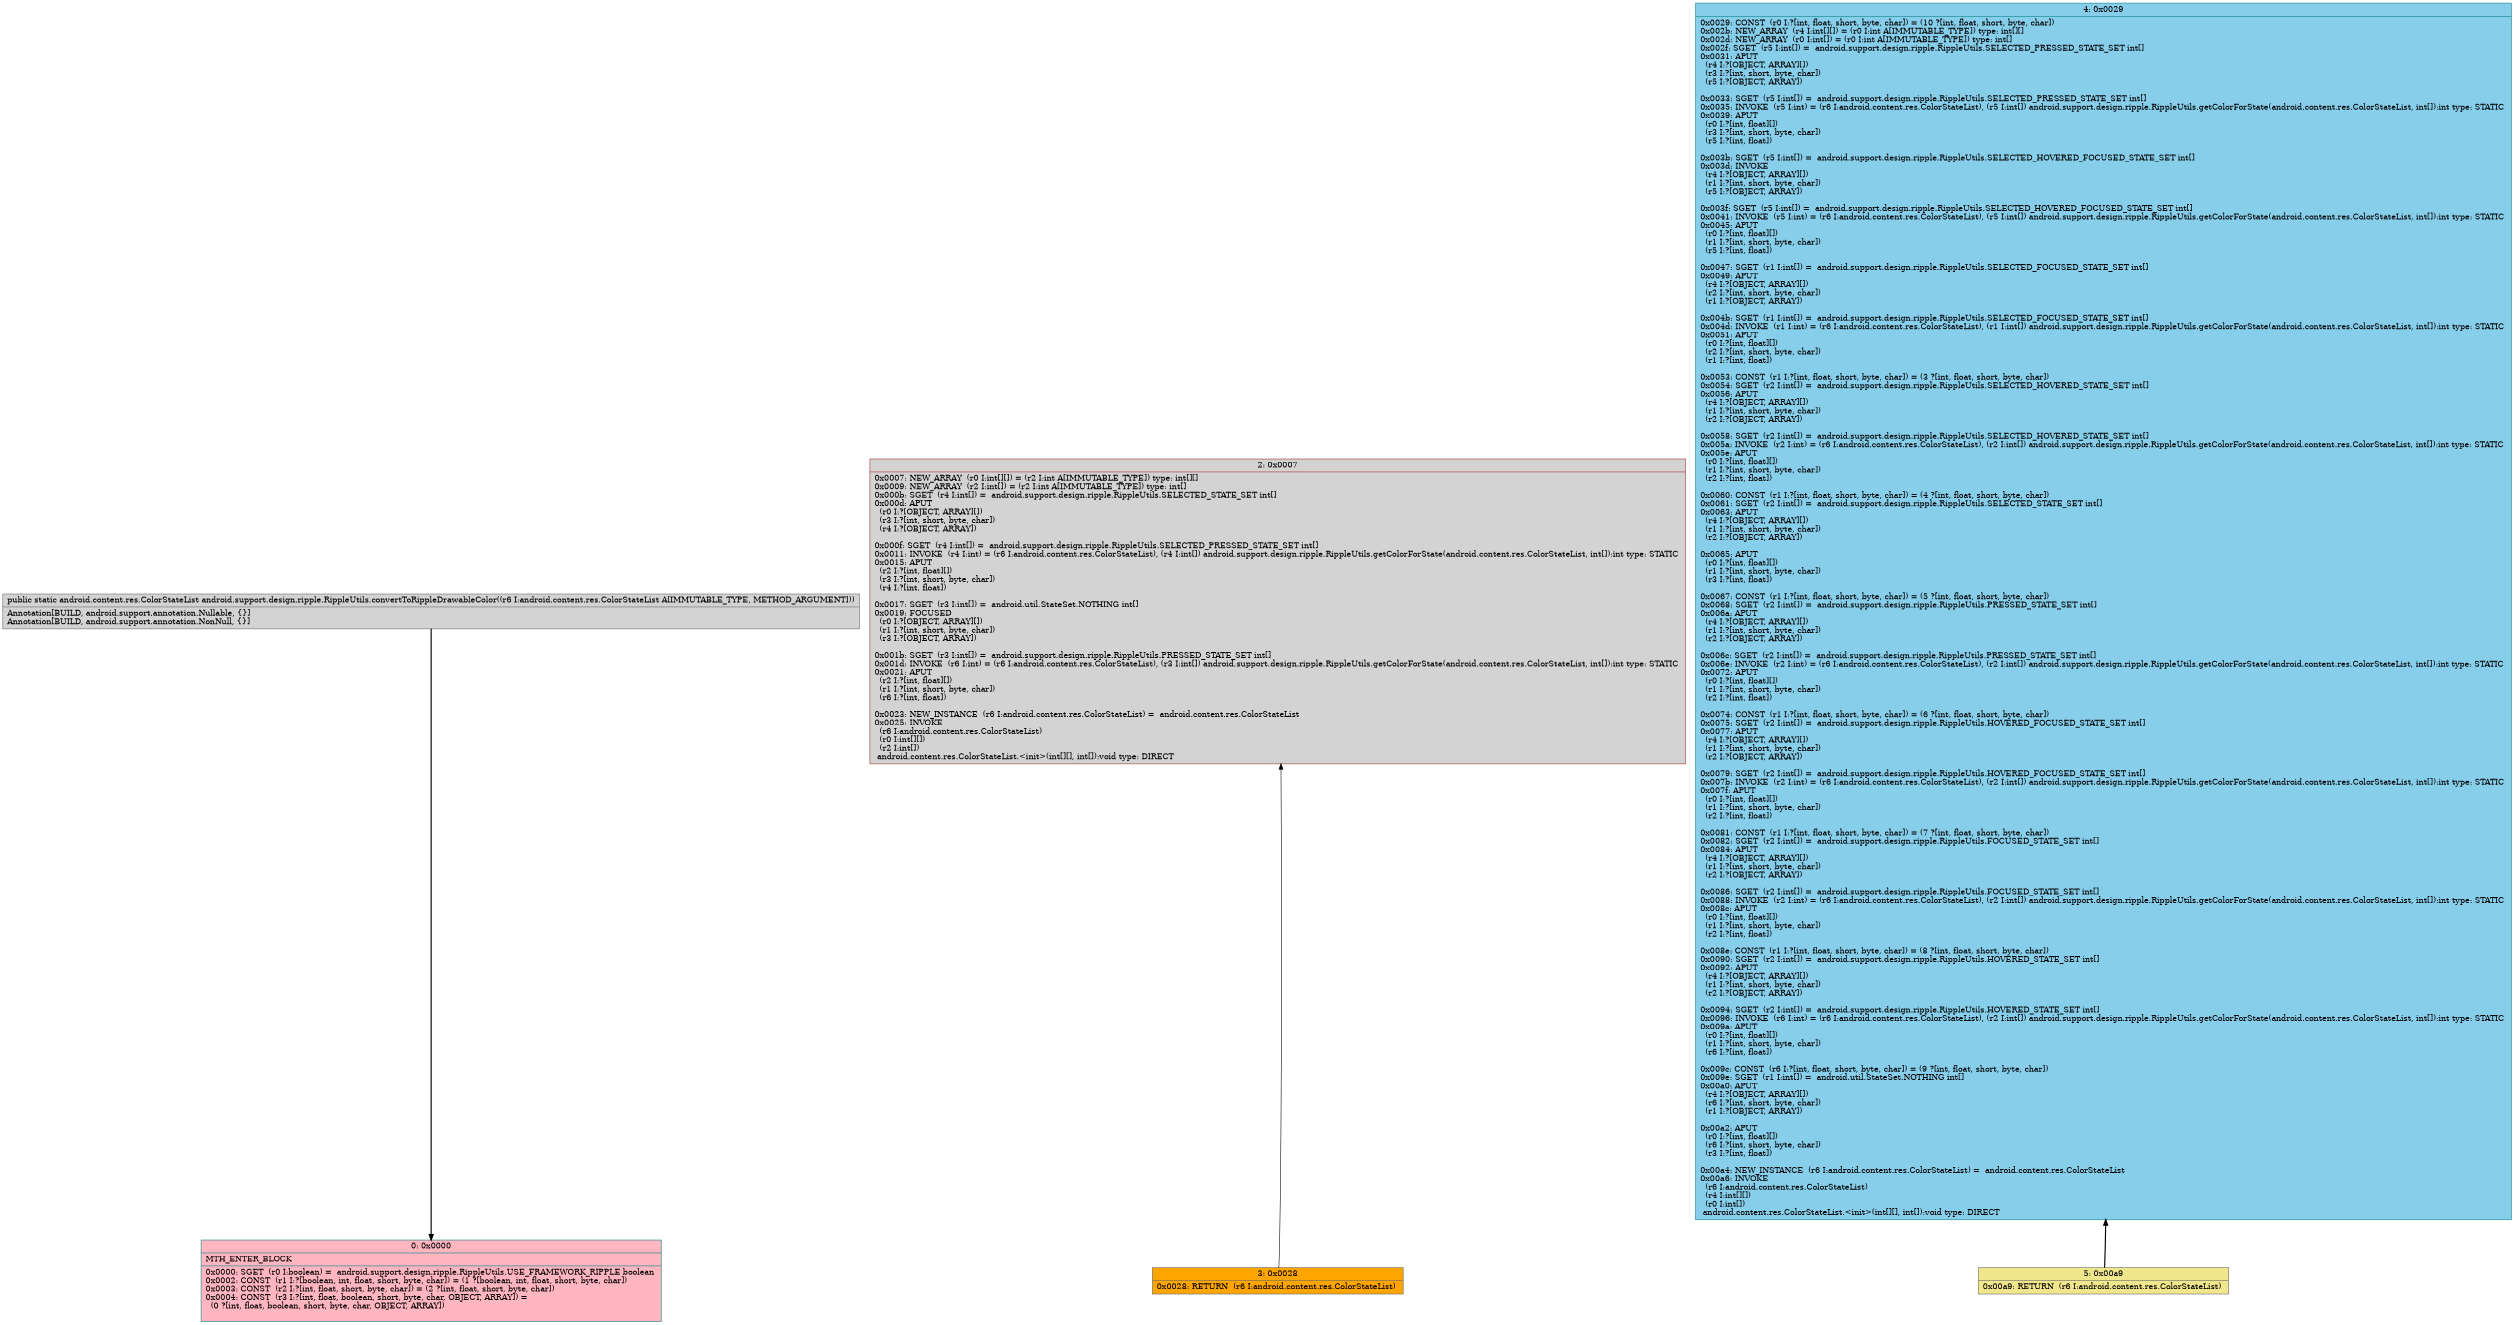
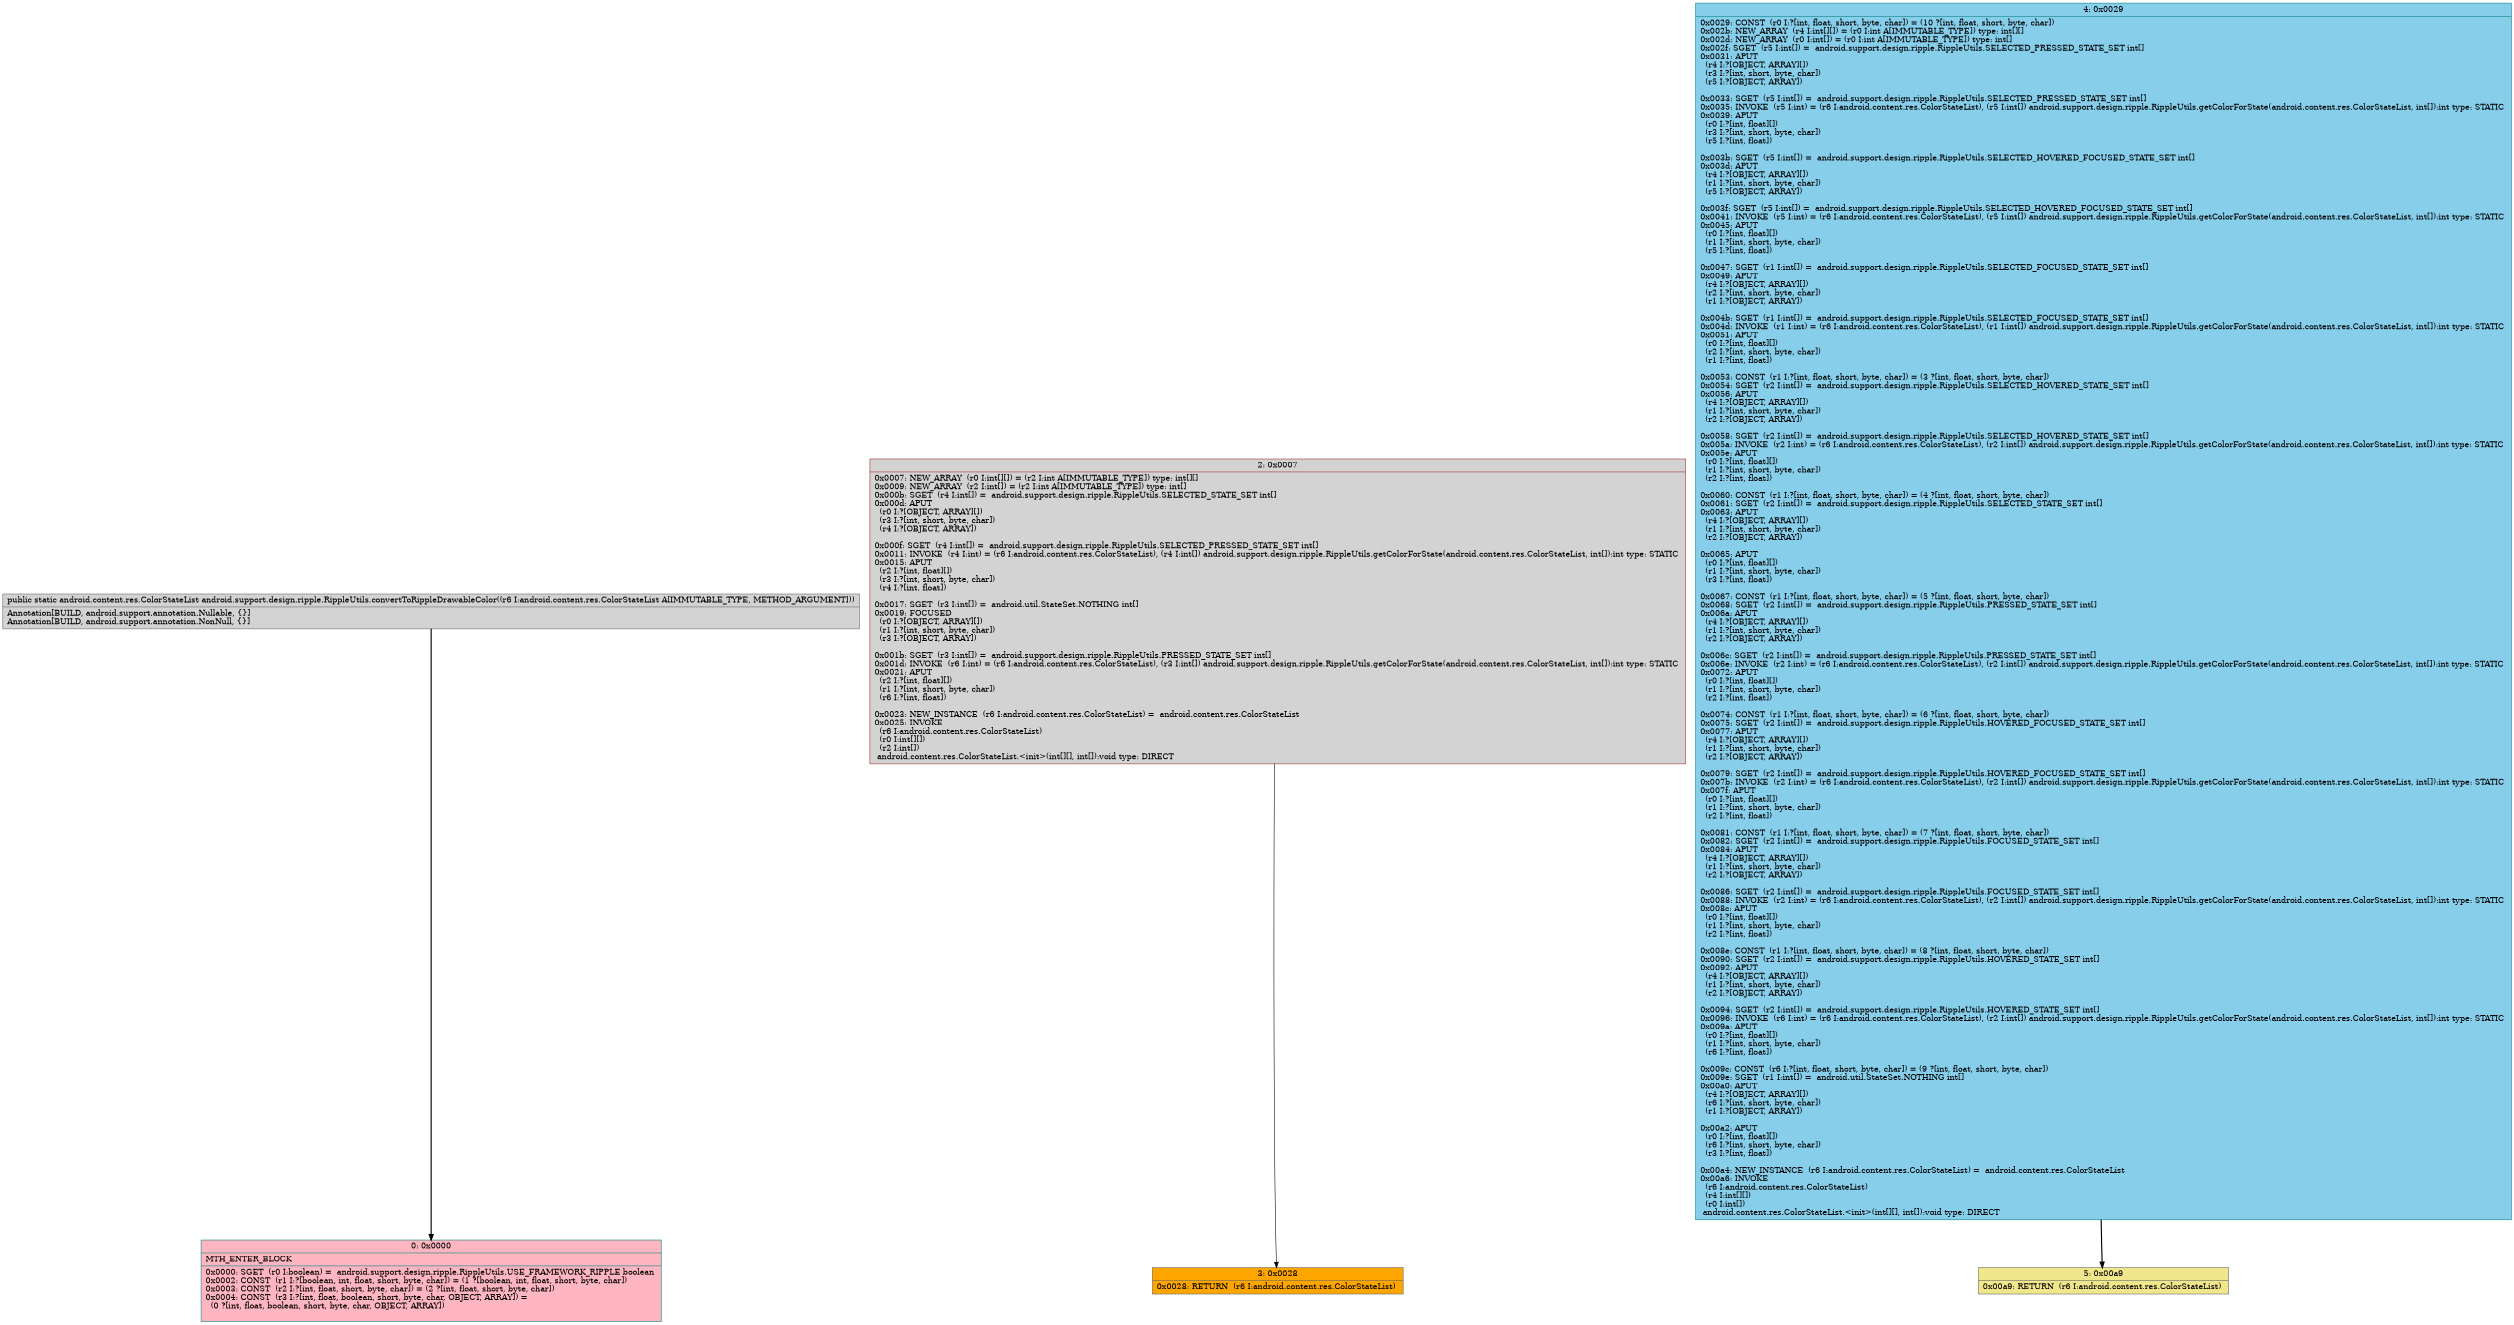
(1737, 166) -> (1732, 166)
(1281, 1019) -> (1274, 1013)
(2105, 1247) -> (2102, 1241)
